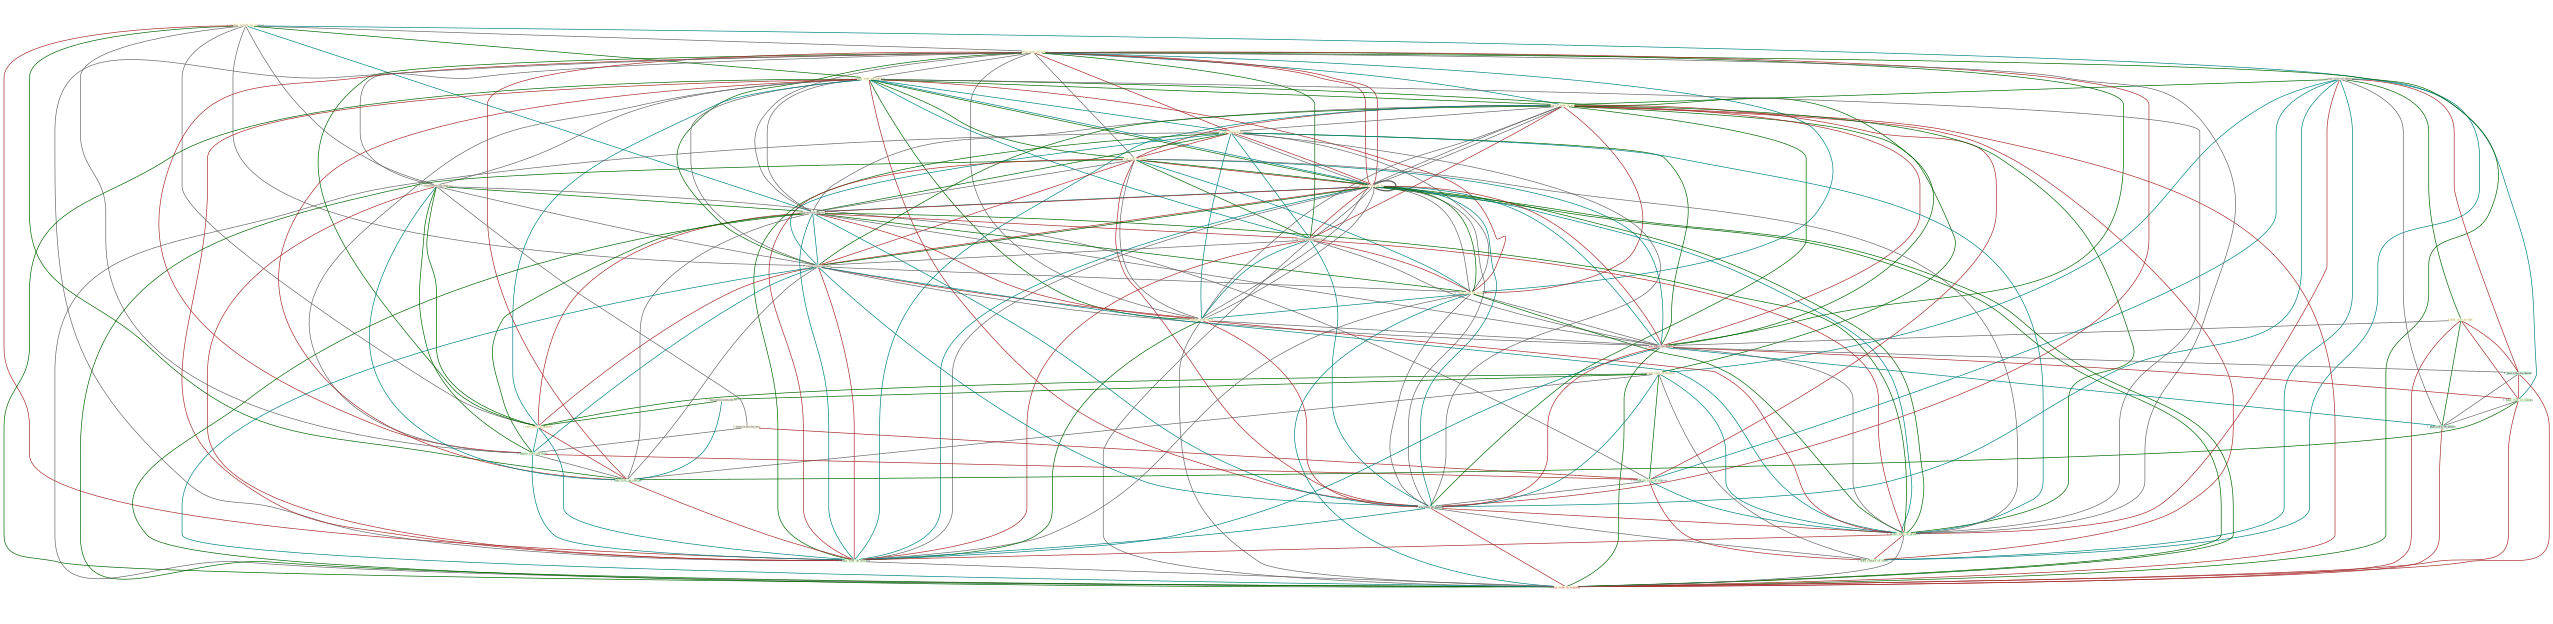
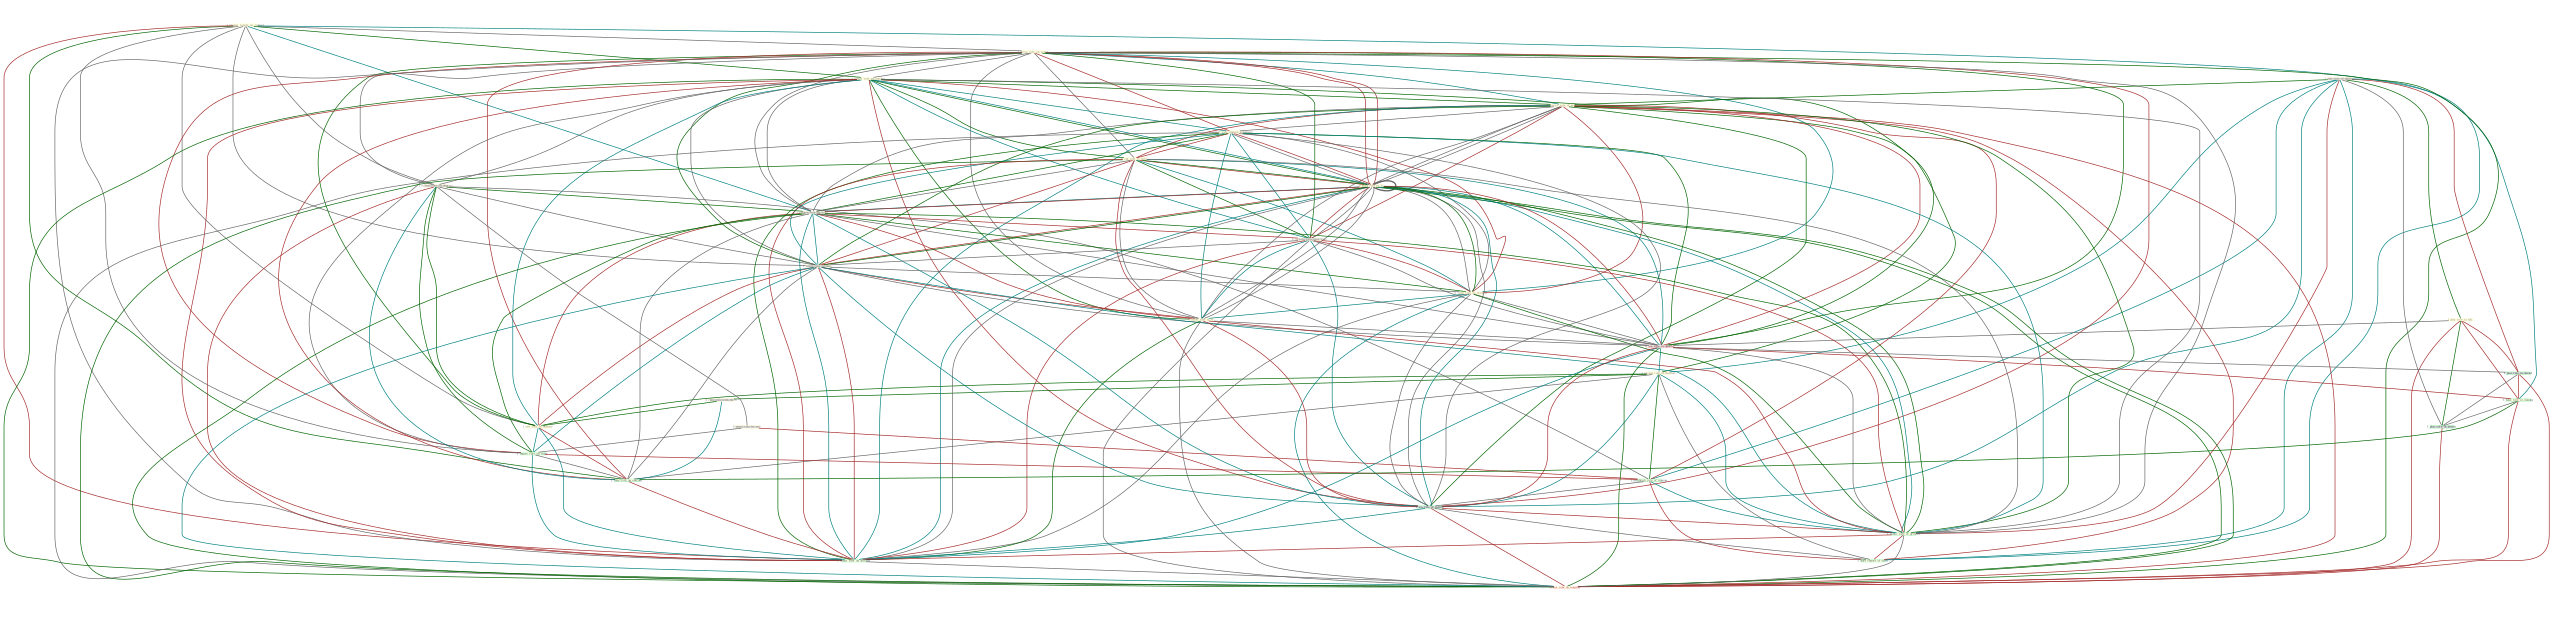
(2052, 387) -> (1660, 360)
